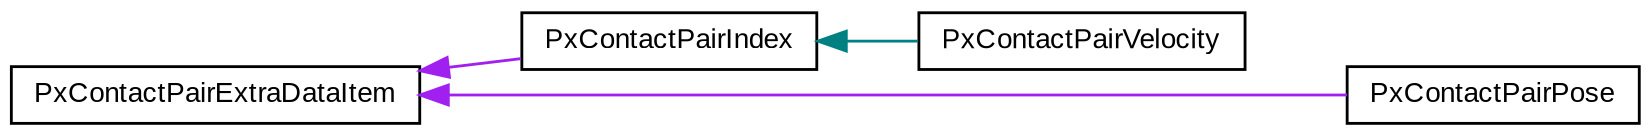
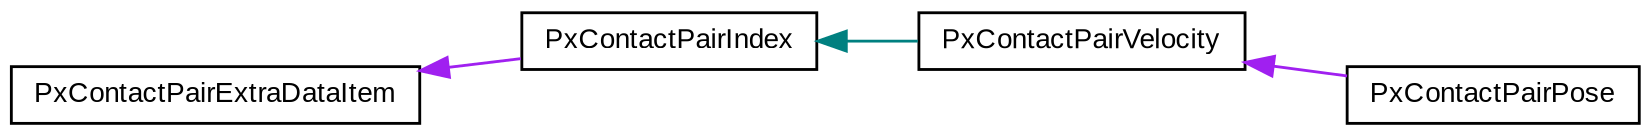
(898, 95) -> (1310, 71)
